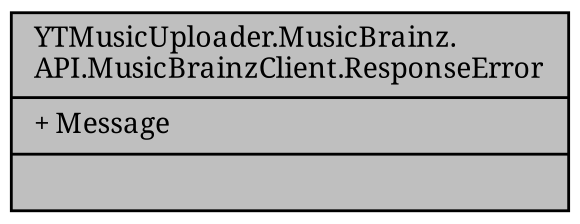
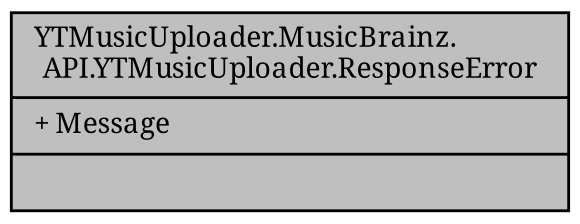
(290, 69) -> (290, 69)
